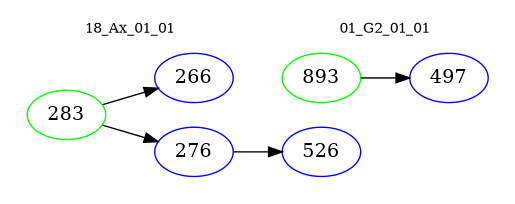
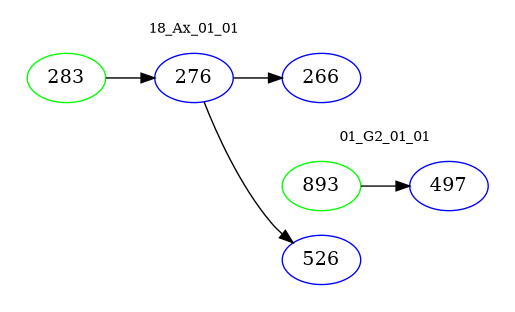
(124, 98) -> (251, 78)
